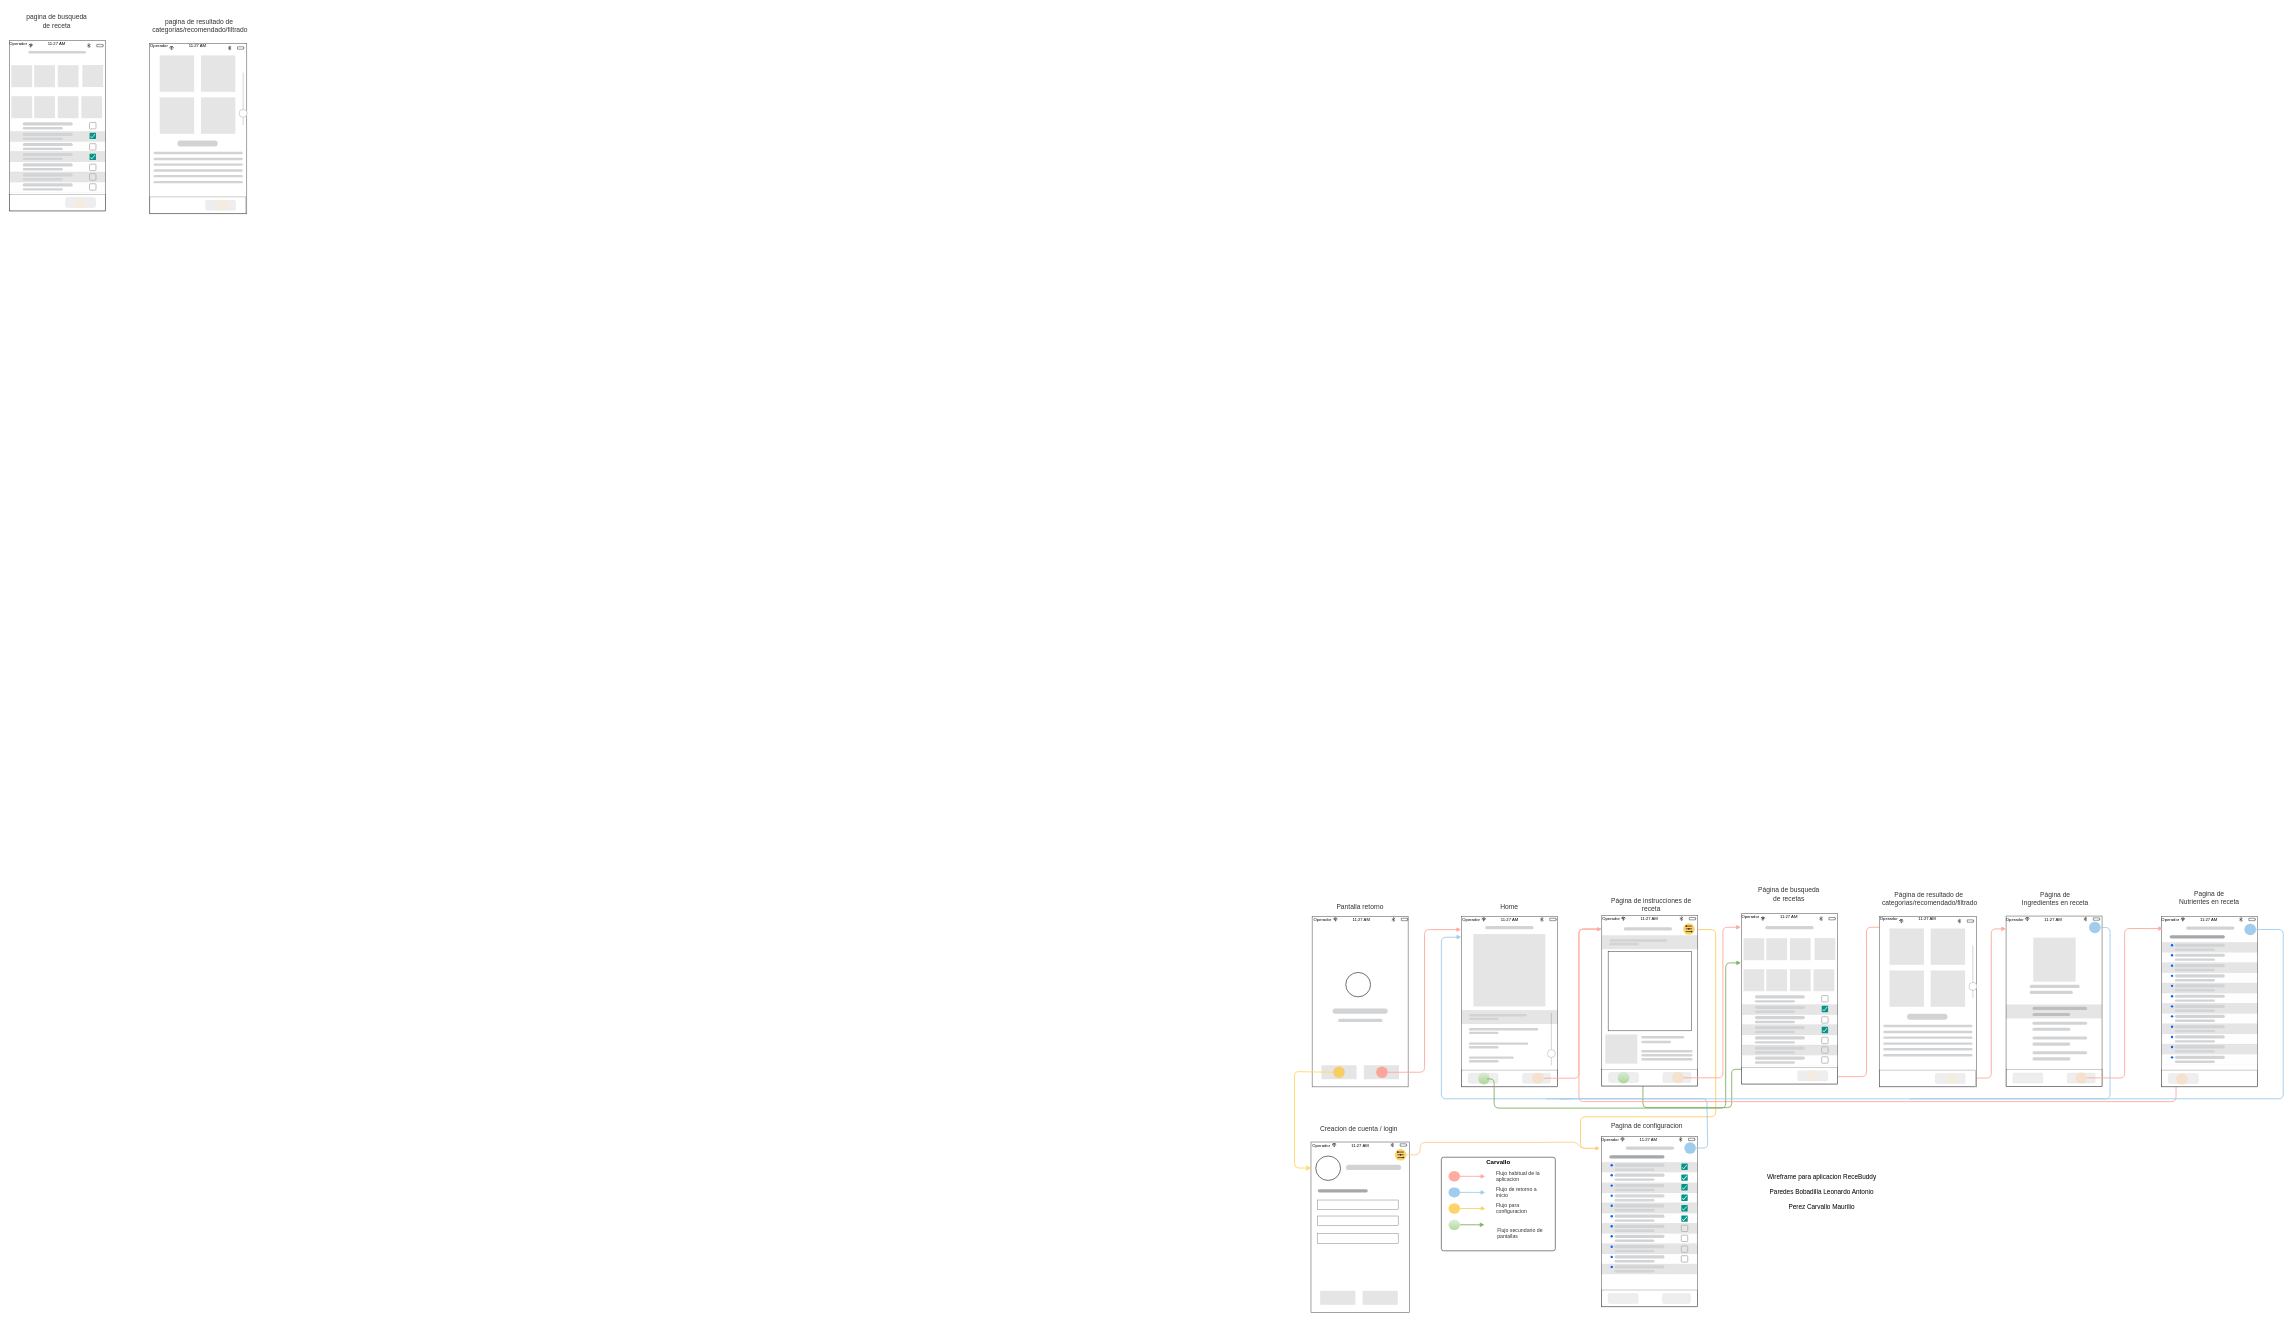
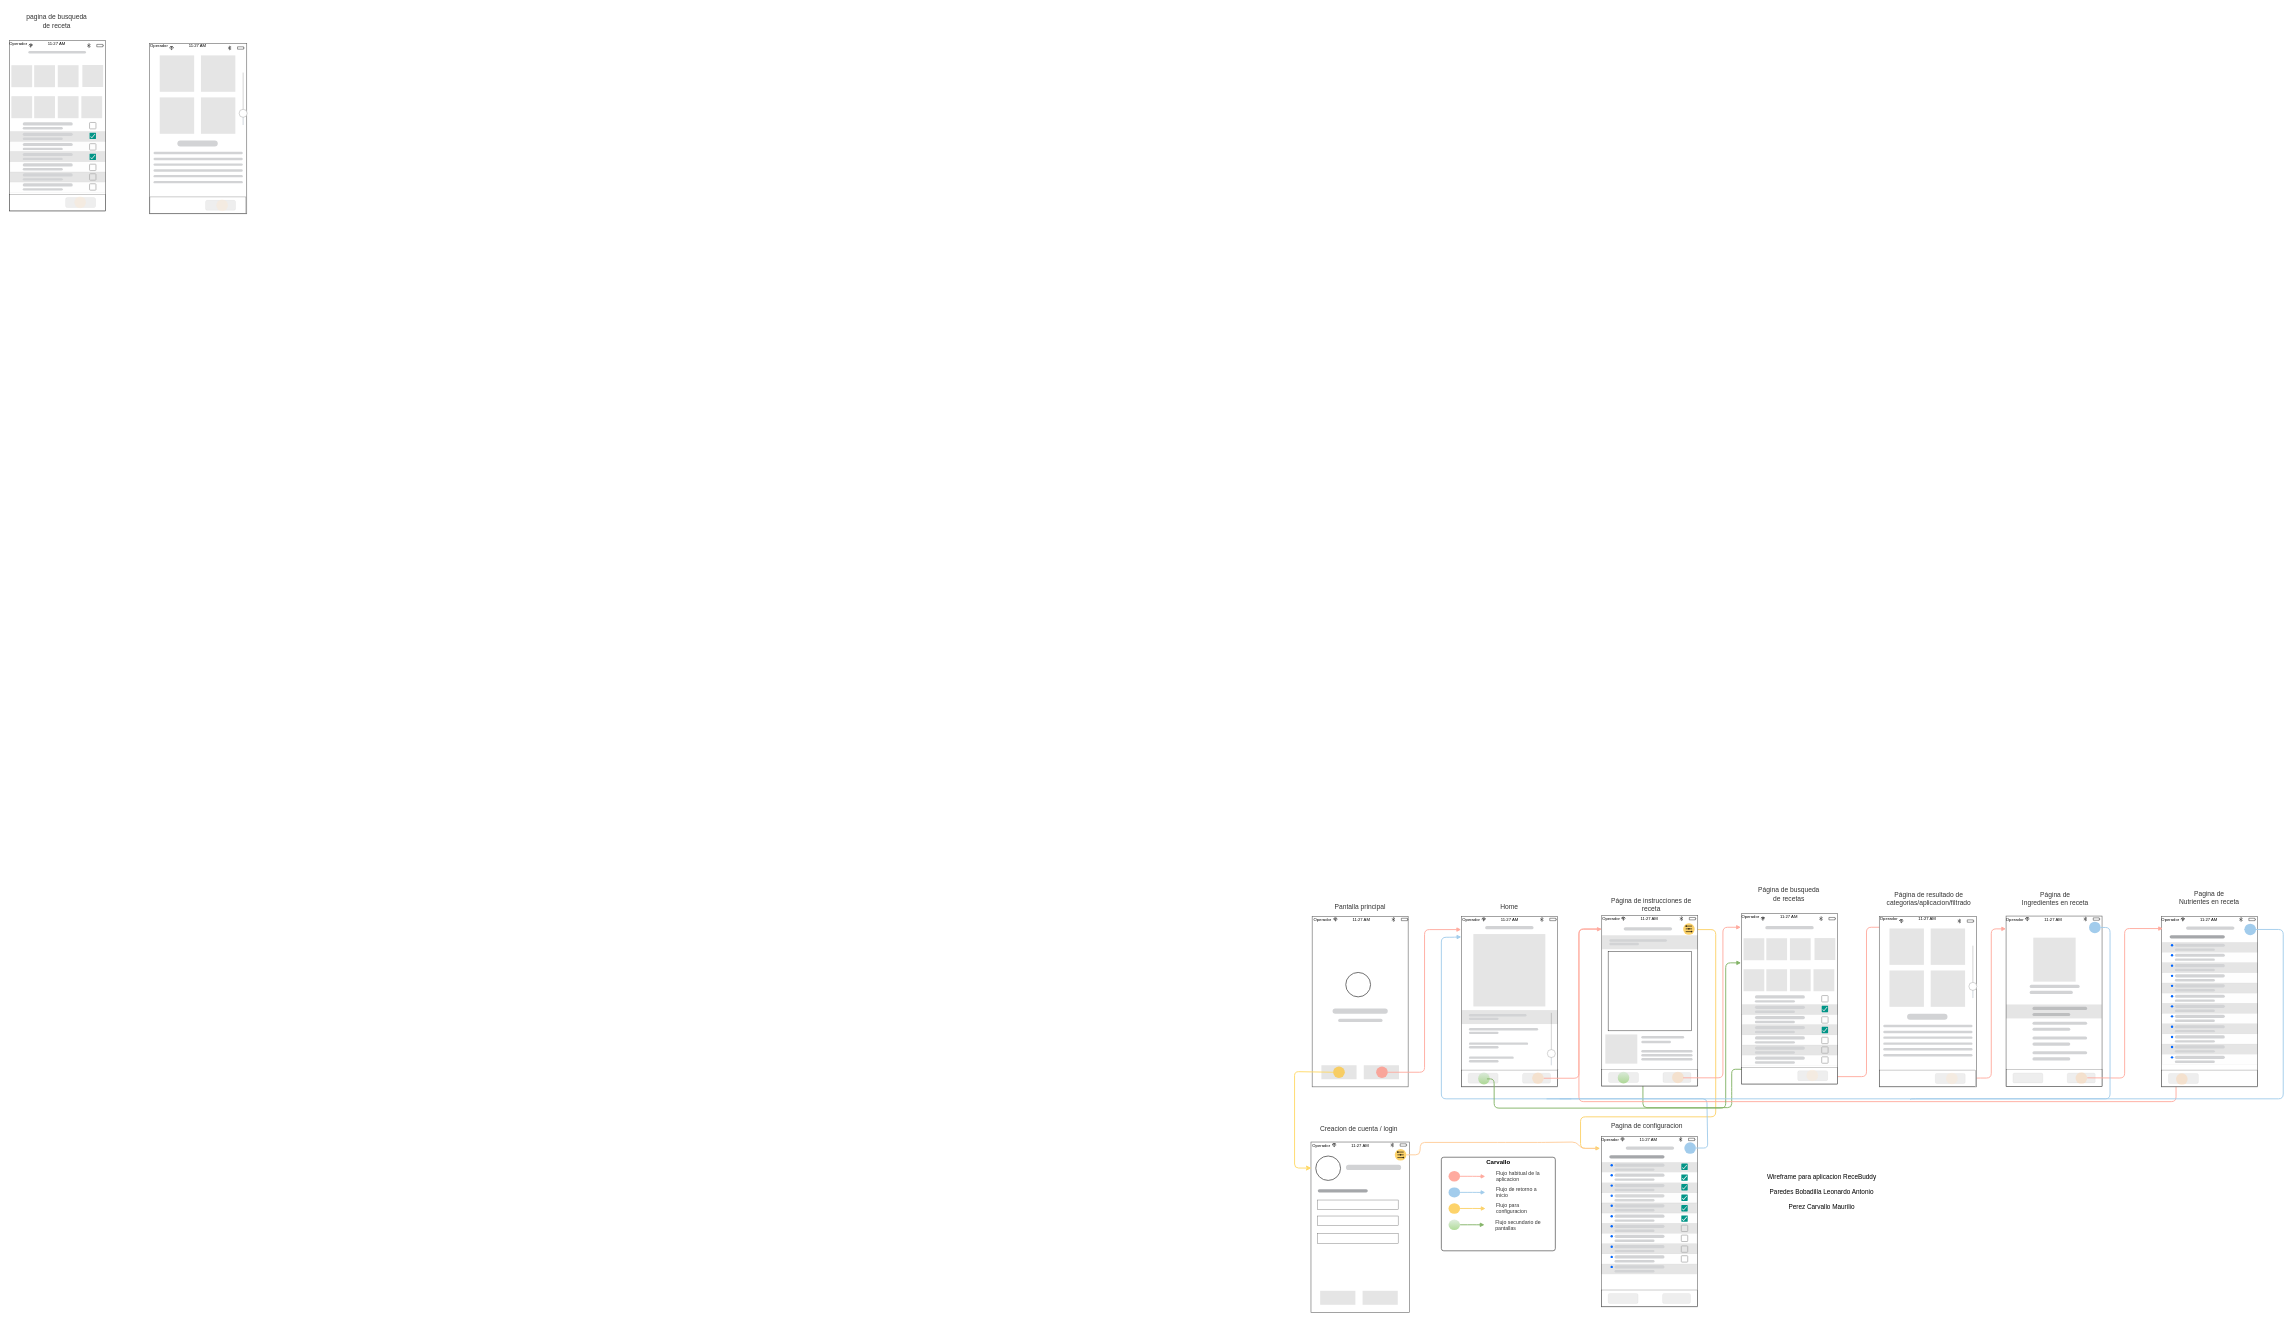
(199, 26) -> none
(1929, 899) -> (1929, 899)
(1360, 908) -> (1360, 908)
(1522, 1233) -> (1520, 1225)
